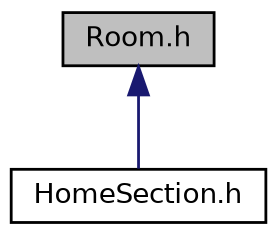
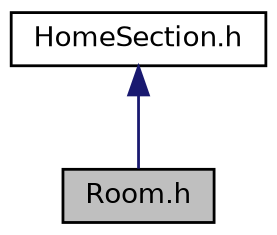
(139, 132) -> (139, 132)
